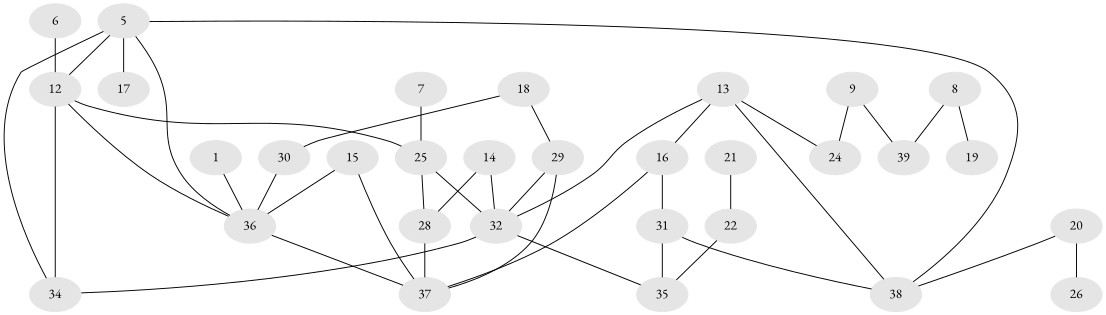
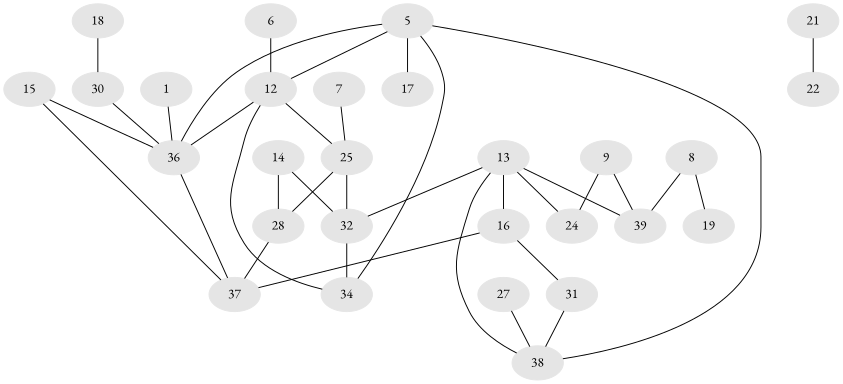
(558, 158) -> none
none -> (572, 192)
(1077, 226) -> (504, 294)
(662, 294) -> none
(1077, 294) -> none
